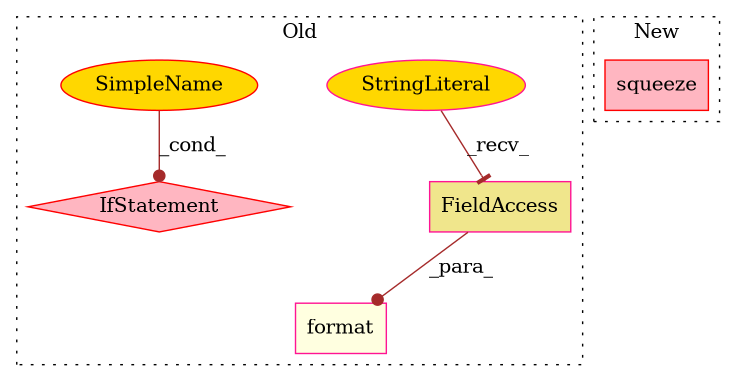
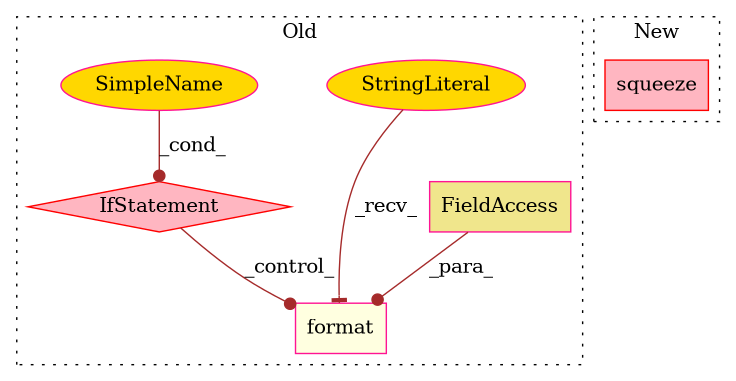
(159, 85) -> (159, 85)
(461, 143) -> (350, 195)
none -> (230, 268)
